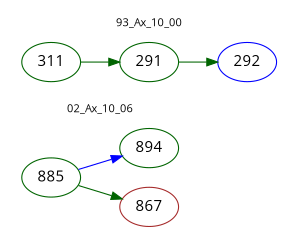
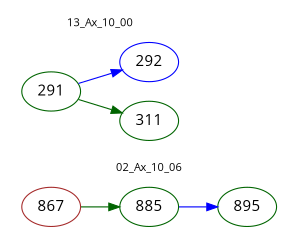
(149, 23) -> (100, 23)
(95, 62) -> (95, 105)
(193, 62) -> (95, 78)
(149, 148) -> (247, 207)
(95, 191) -> (95, 207)
